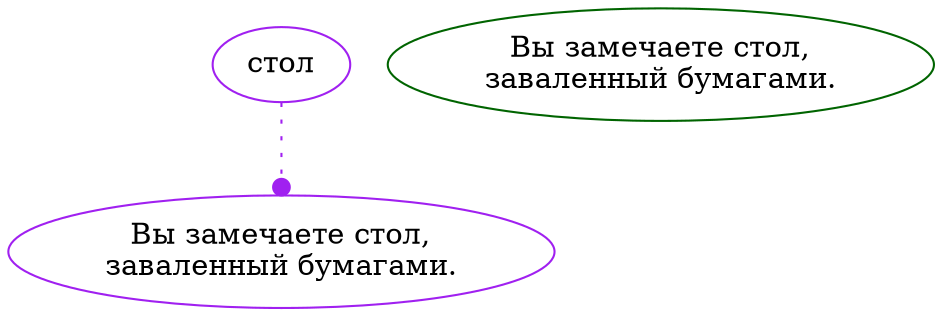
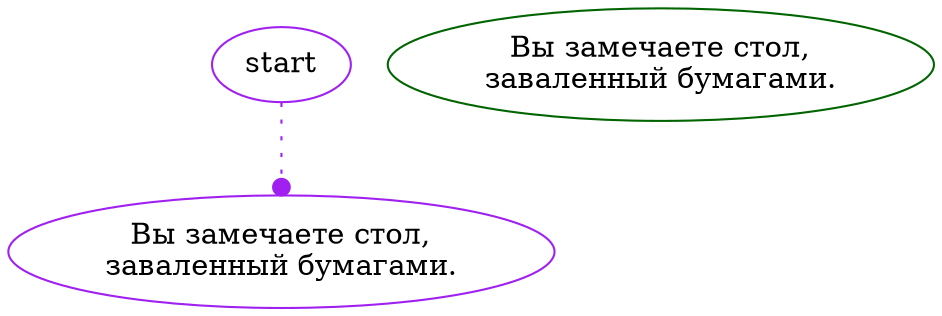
(281, 65) -> (281, 65)
